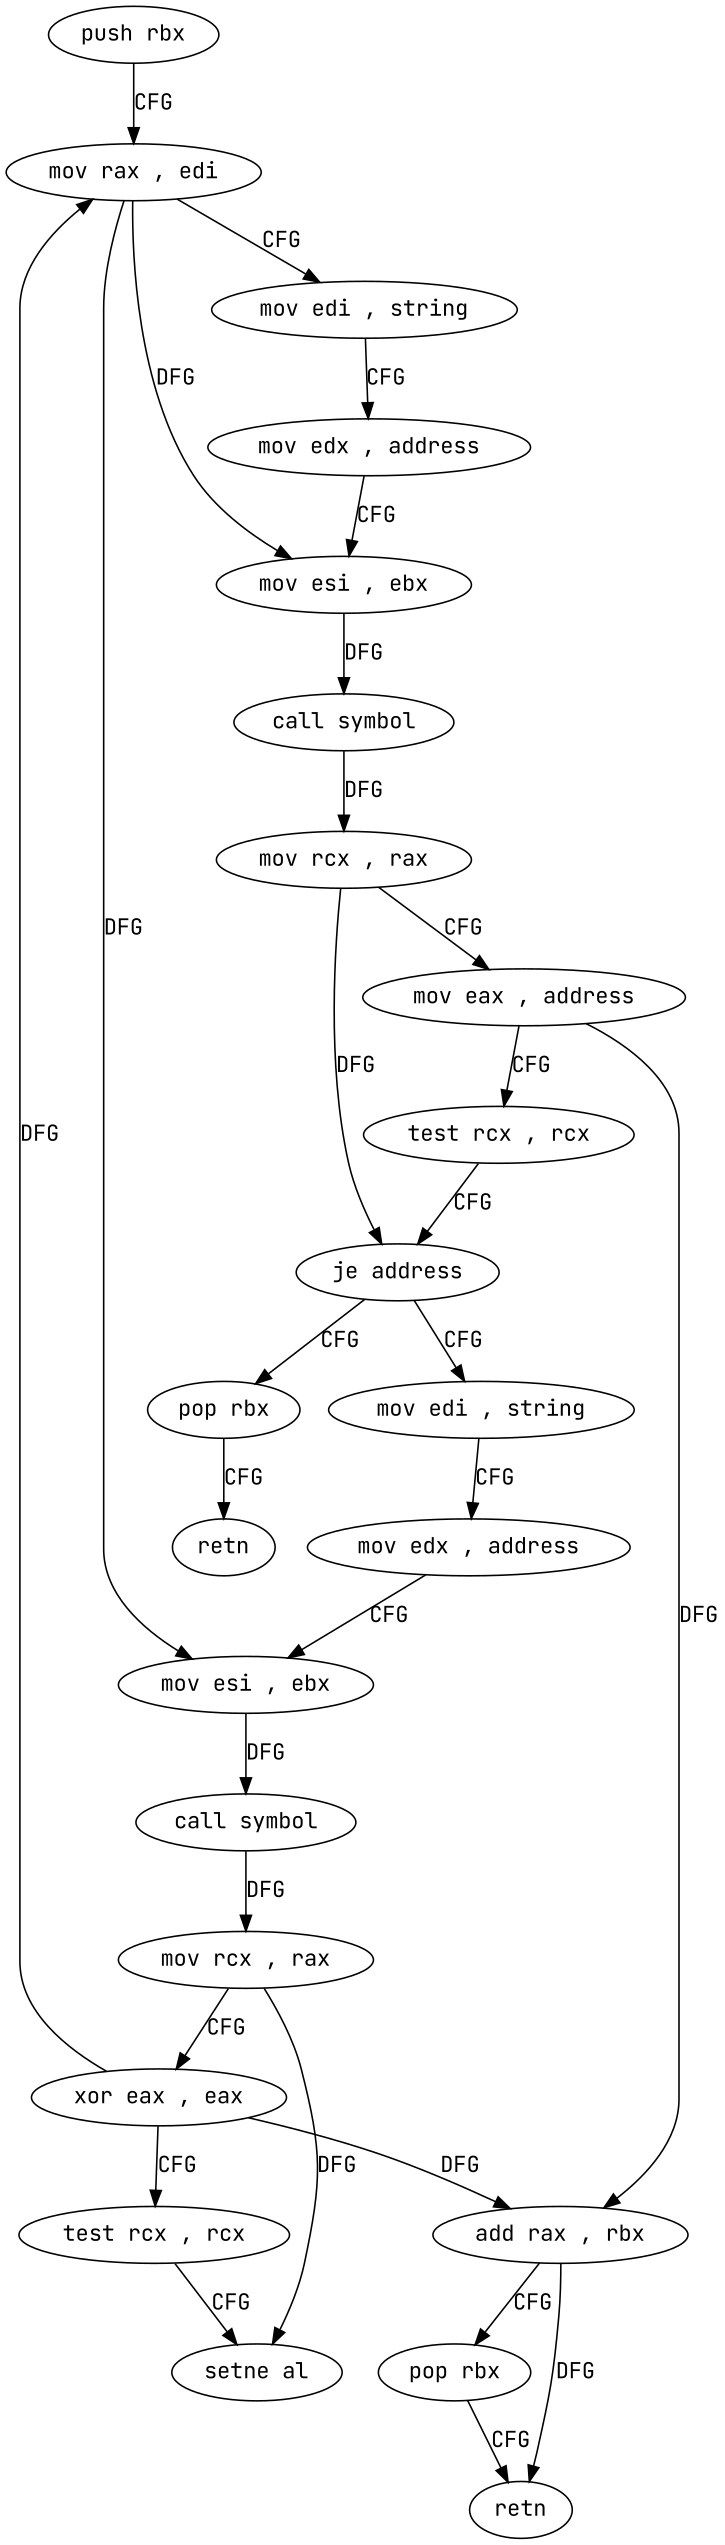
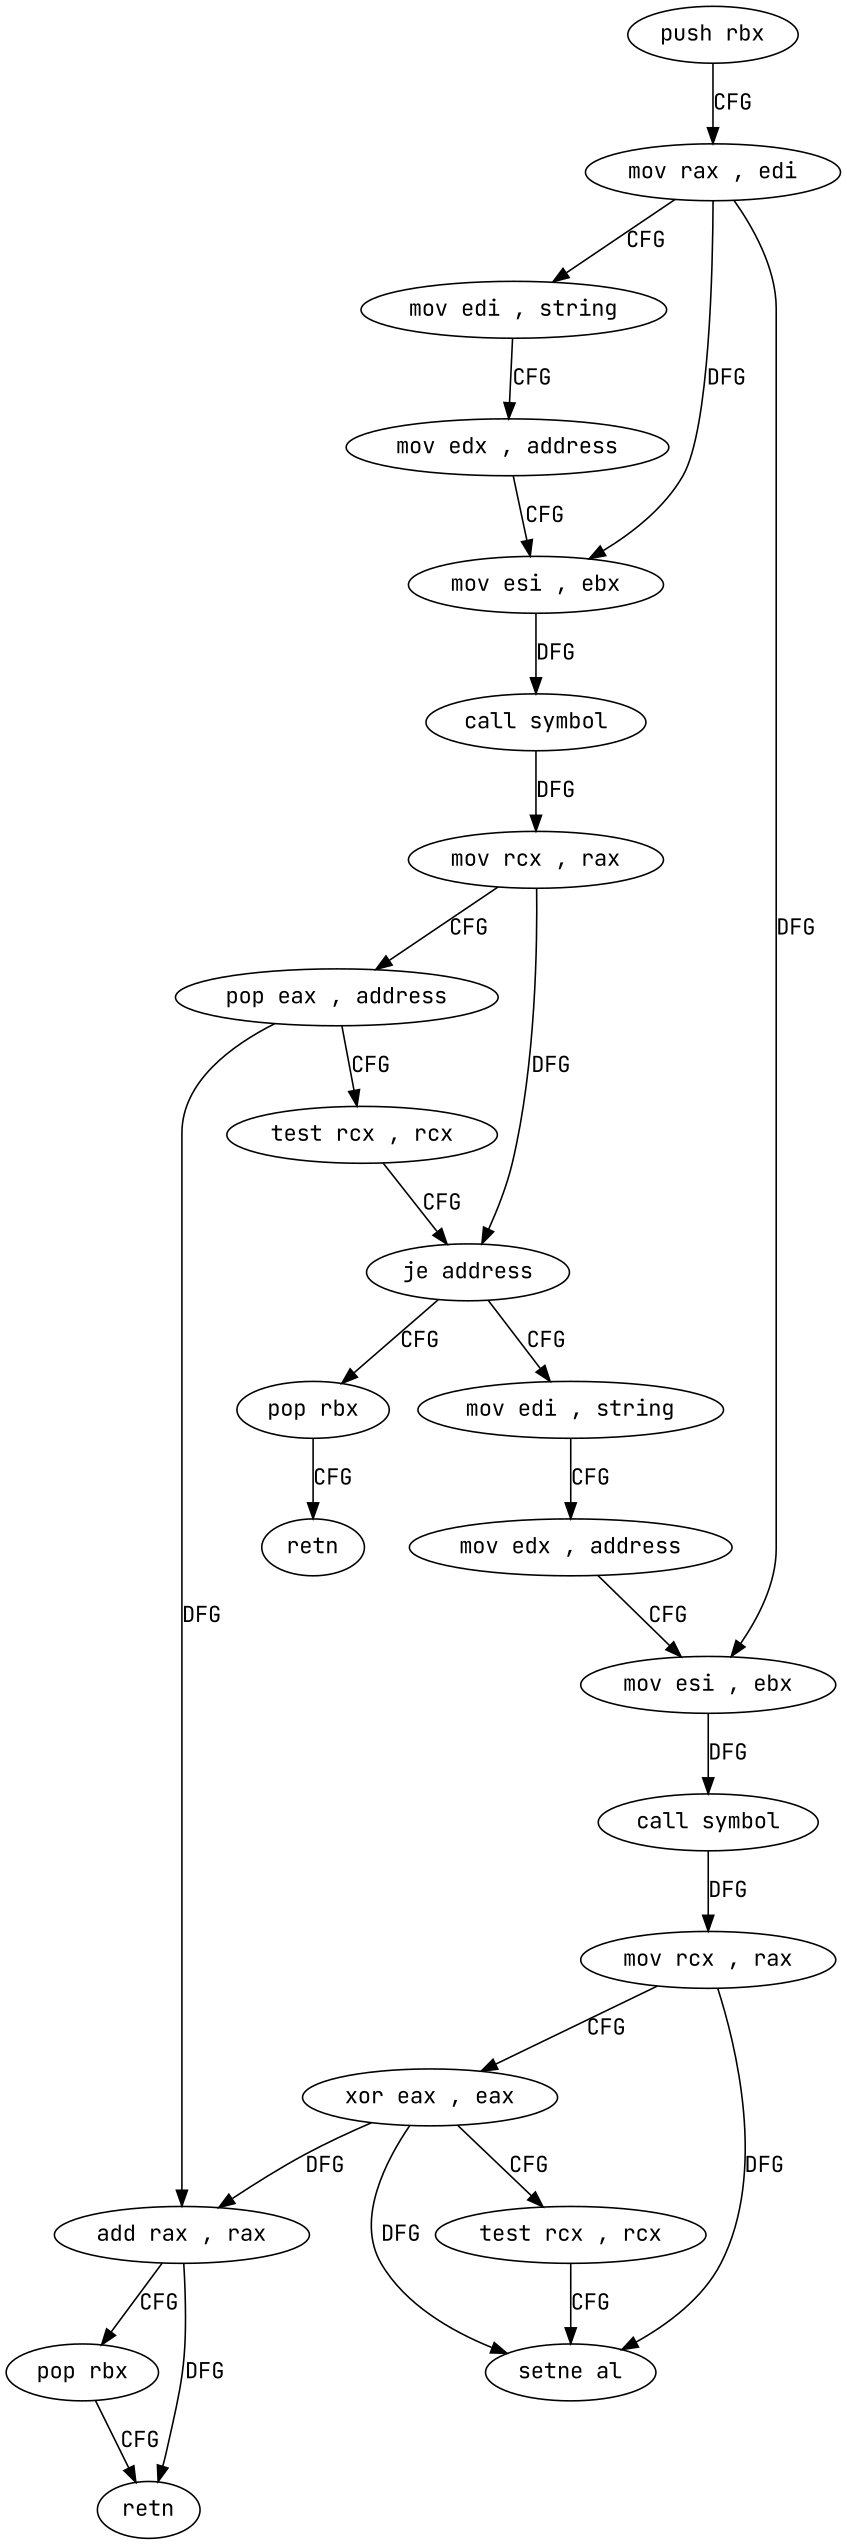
(524, 997) -> (337, 997)
(20, 1148) -> (380, 2260)
(560, 2235) -> (182, 2235)
